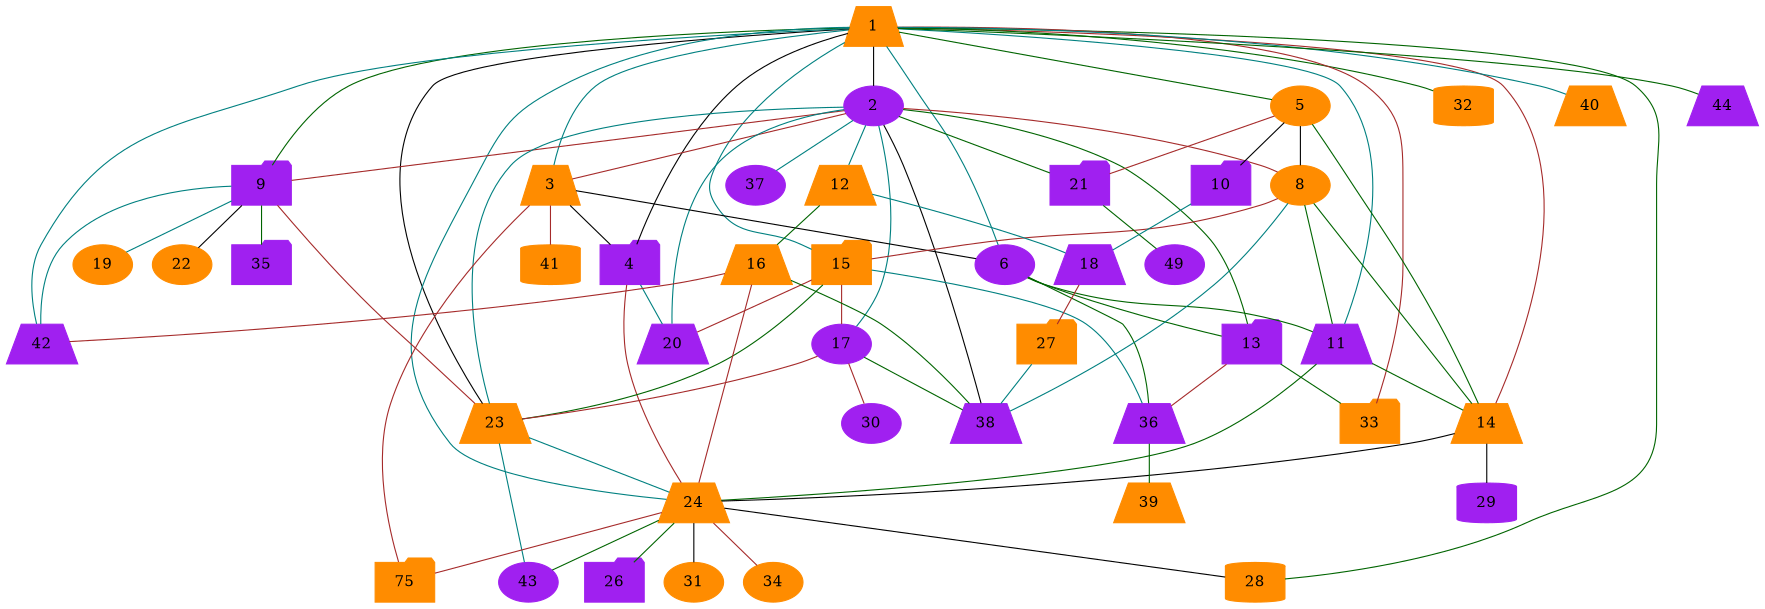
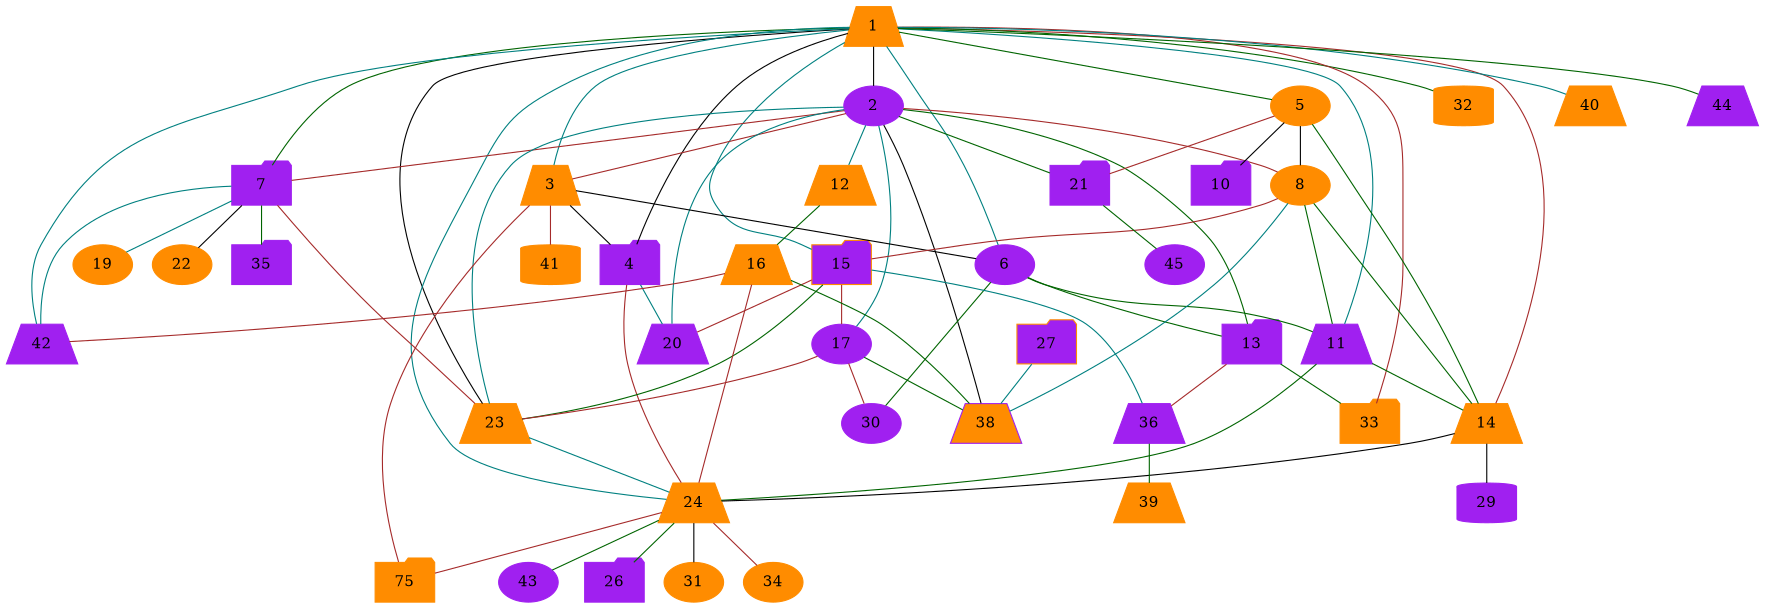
(262, 185) -> (262, 185)
(756, 185) -> none
(842, 265) -> (842, 265)
(1090, 265) -> none
(1175, 265) -> (1175, 265)
(1114, 319) -> (938, 344)
(1047, 344) -> (1047, 344)
(986, 423) -> (986, 423)
(512, 503) -> none
(1255, 582) -> none
